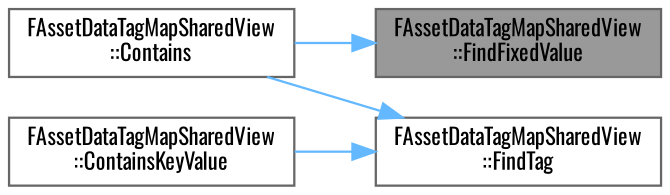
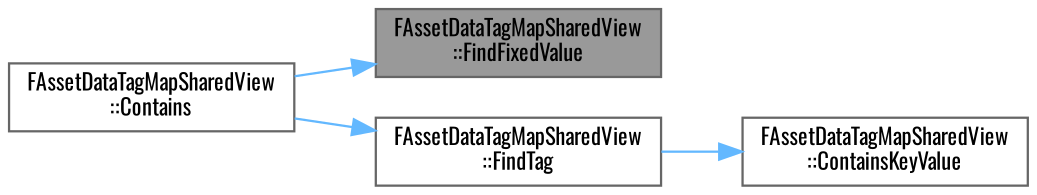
(323, 152) -> (690, 152)
